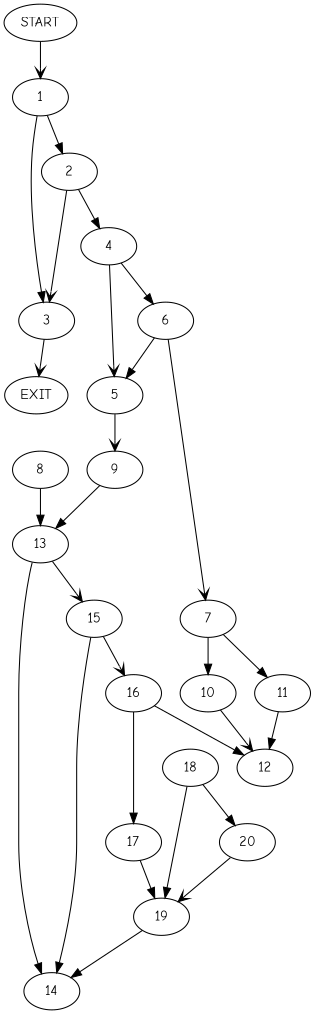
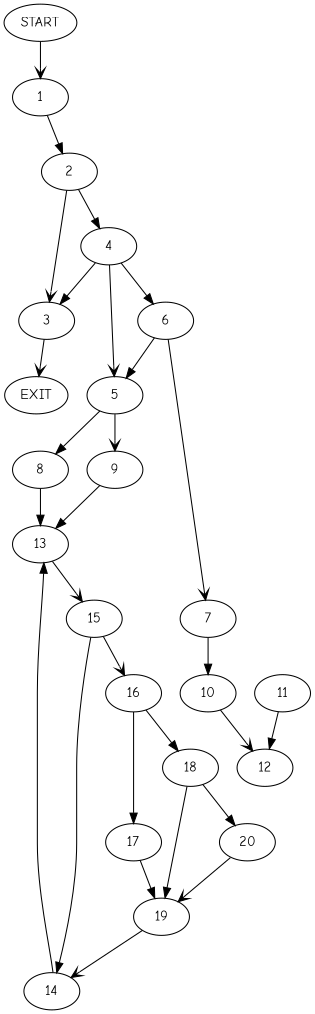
(32, 204) -> (81, 280)
none -> (82, 429)
(242, 652) -> none
(194, 728) -> (159, 726)
(19, 764) -> (37, 773)
(111, 951) -> (111, 951)
